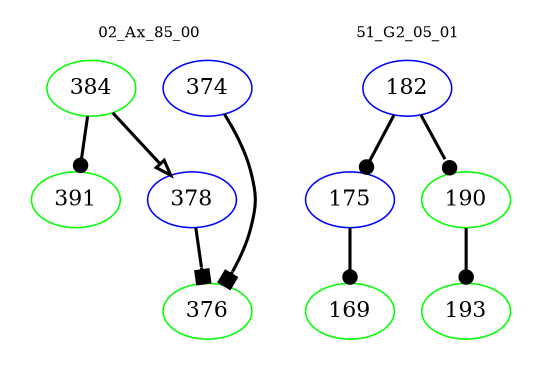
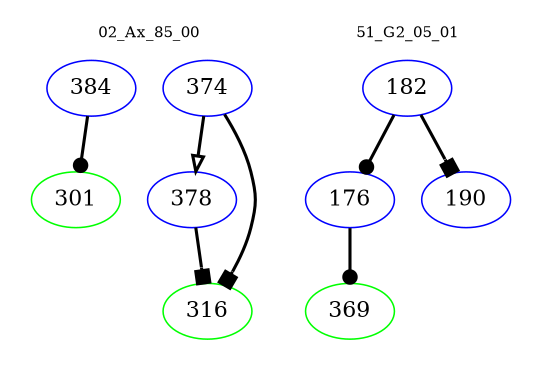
(91, 88) -> (91, 88)
(433, 137) -> (433, 137)
(136, 138) -> (201, 136)
(76, 200) -> (76, 200)
(350, 200) -> (350, 200)
(466, 200) -> (466, 200)
(208, 311) -> (208, 311)
(350, 311) -> (350, 311)
(466, 311) -> none
